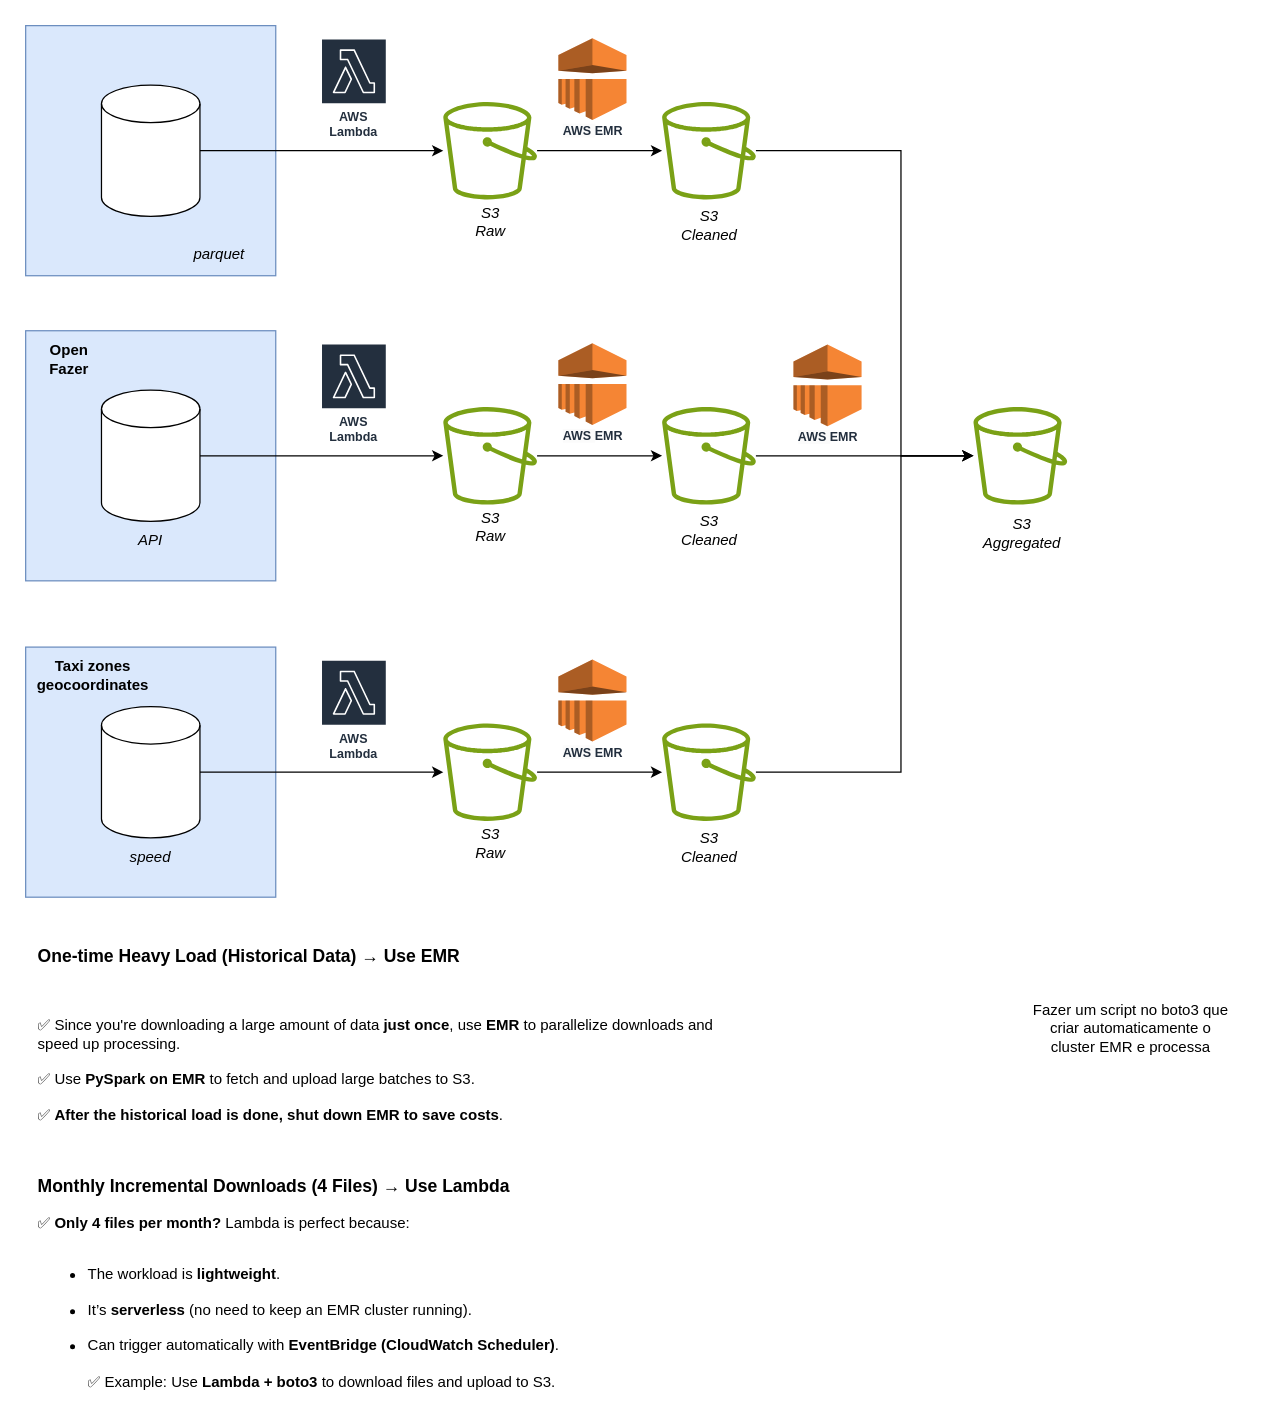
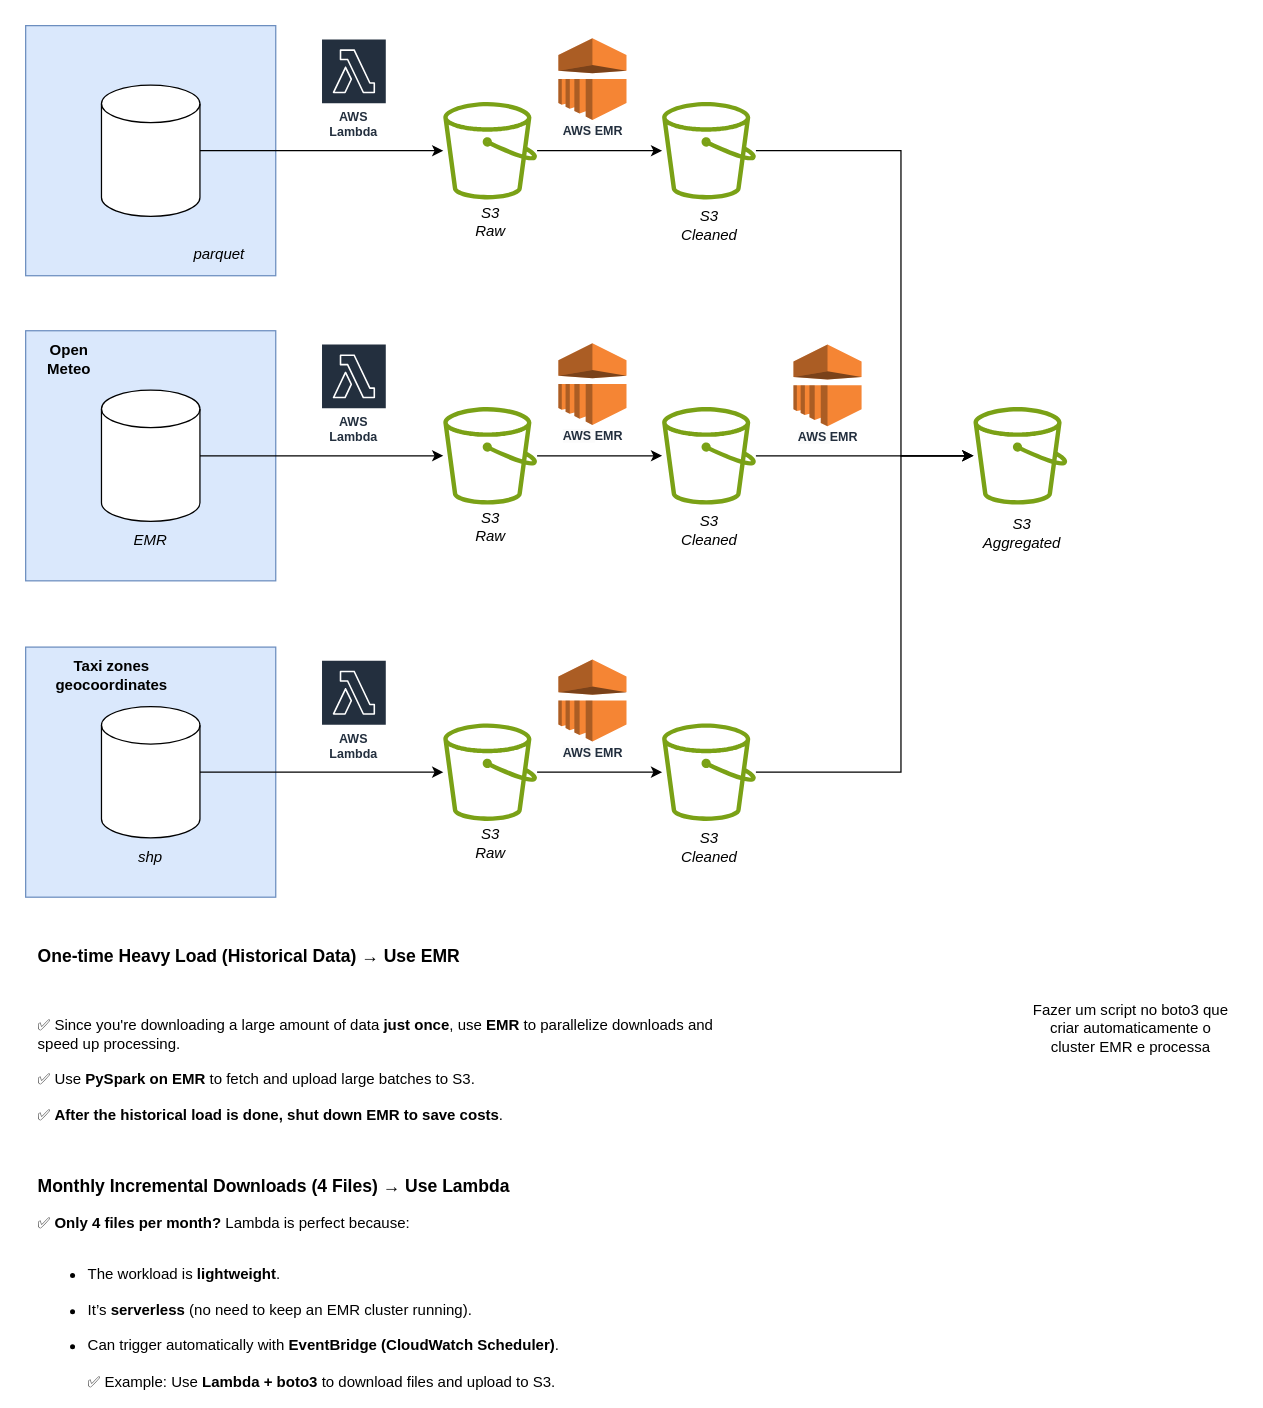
(69, 359) -> (69, 359)
(151, 541) -> (151, 541)
(93, 676) -> (112, 676)
(151, 857) -> (151, 857)
